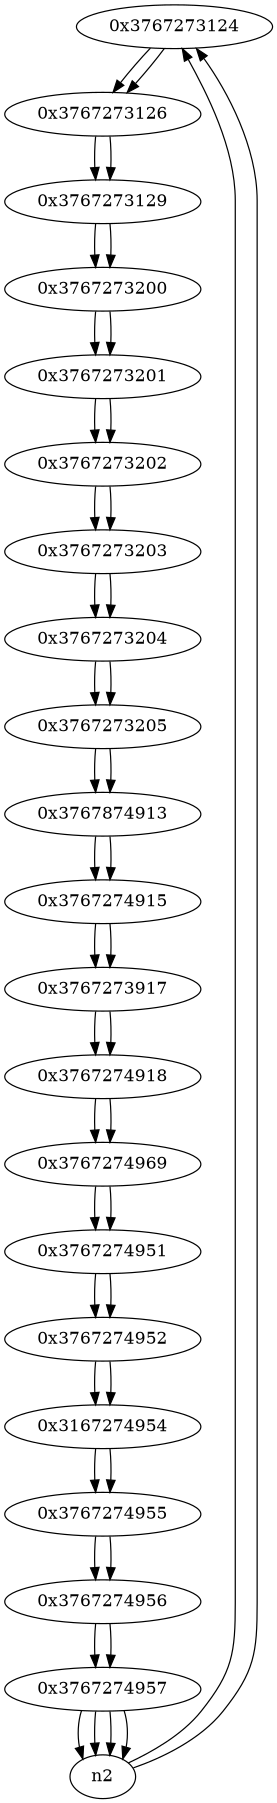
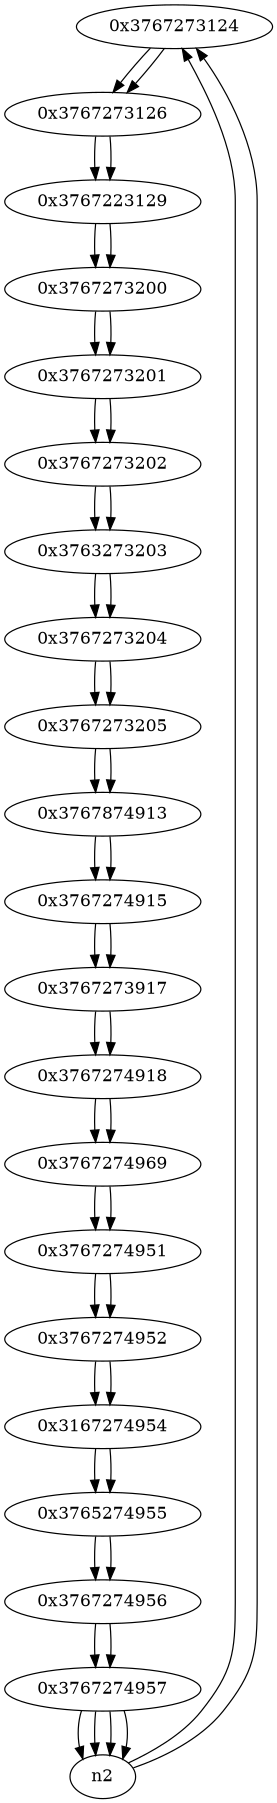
(103, 202) -> (103, 202)
(103, 552) -> (103, 552)
(103, 1514) -> (103, 1514)
